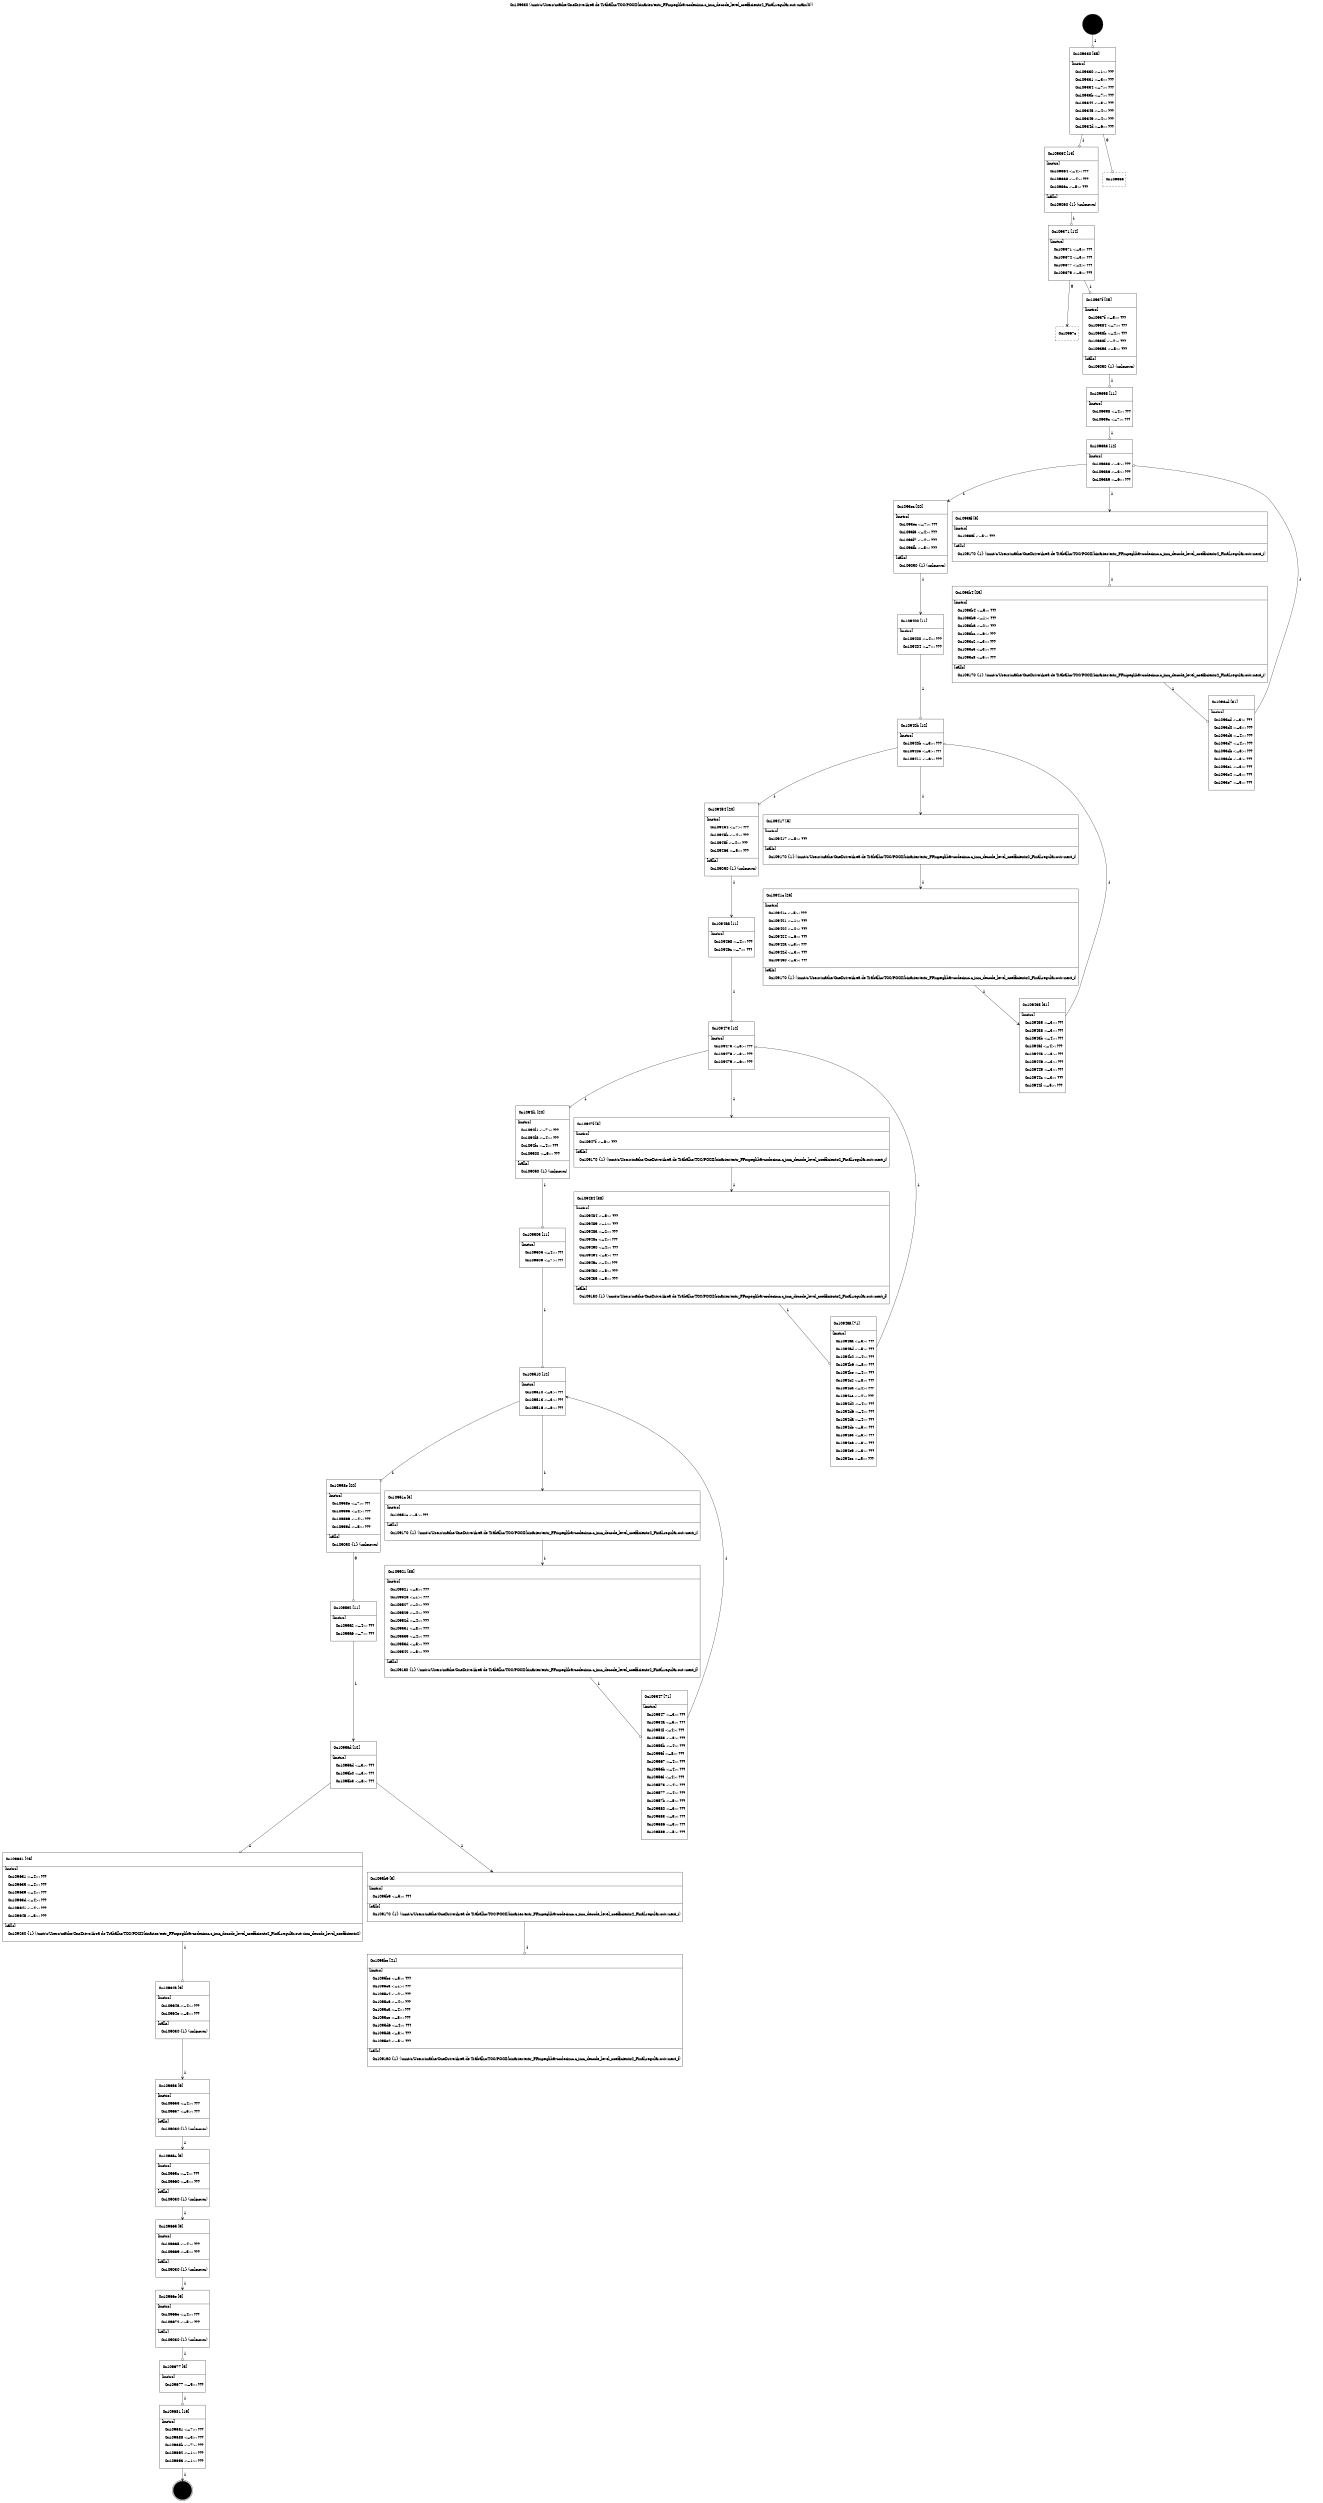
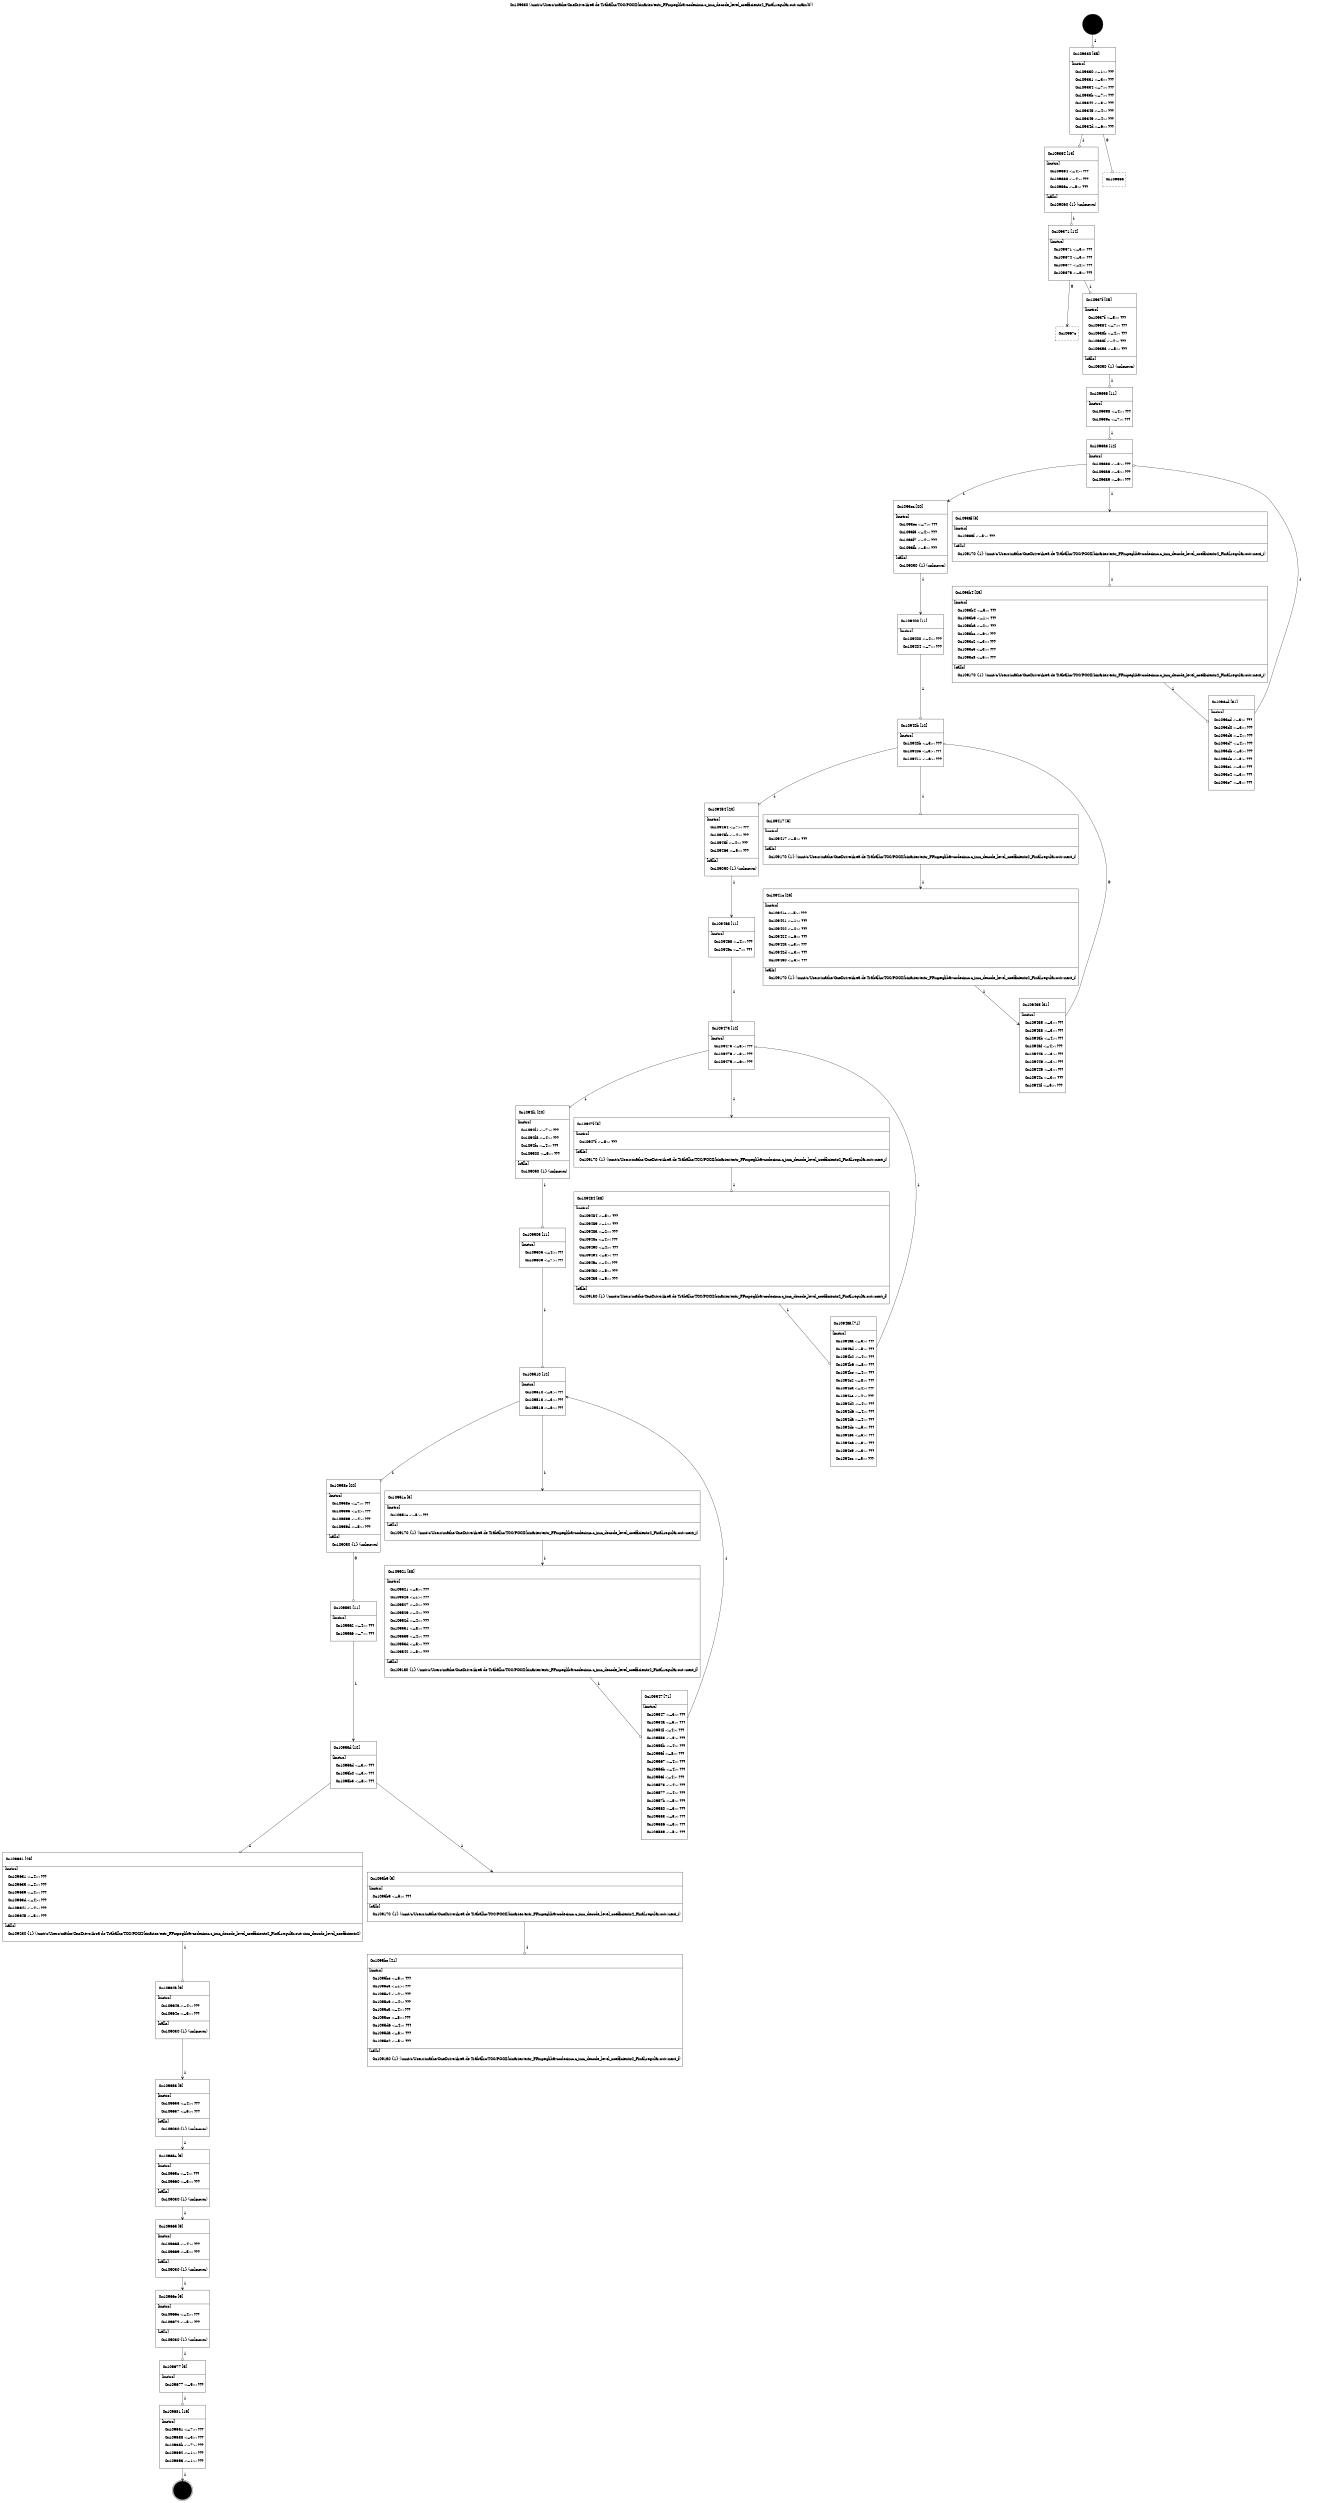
(921, 789) -> (921, 789)
(1109, 882) -> (1109, 882)
(732, 1178) -> (732, 1178)
